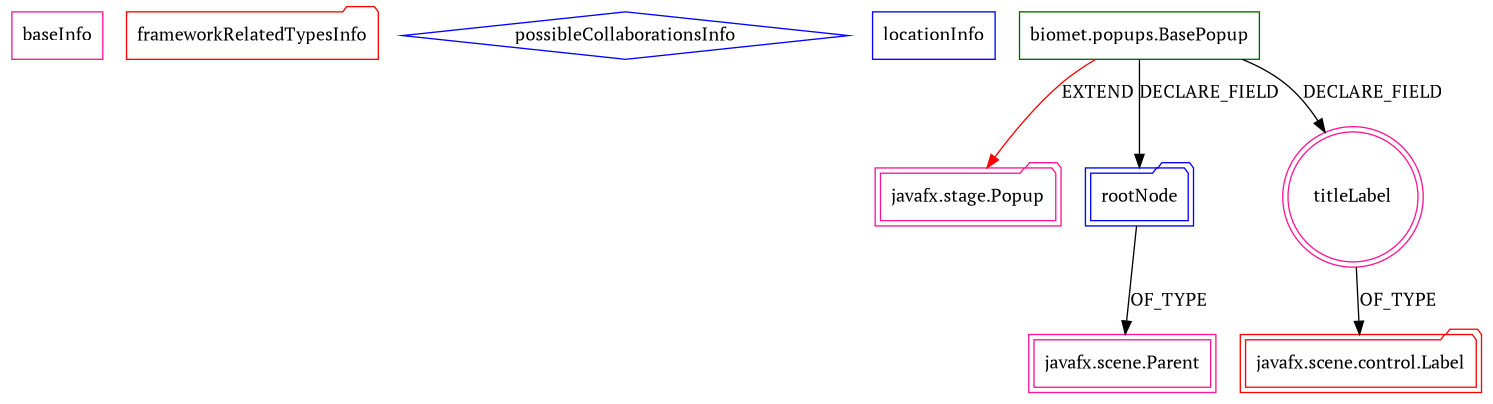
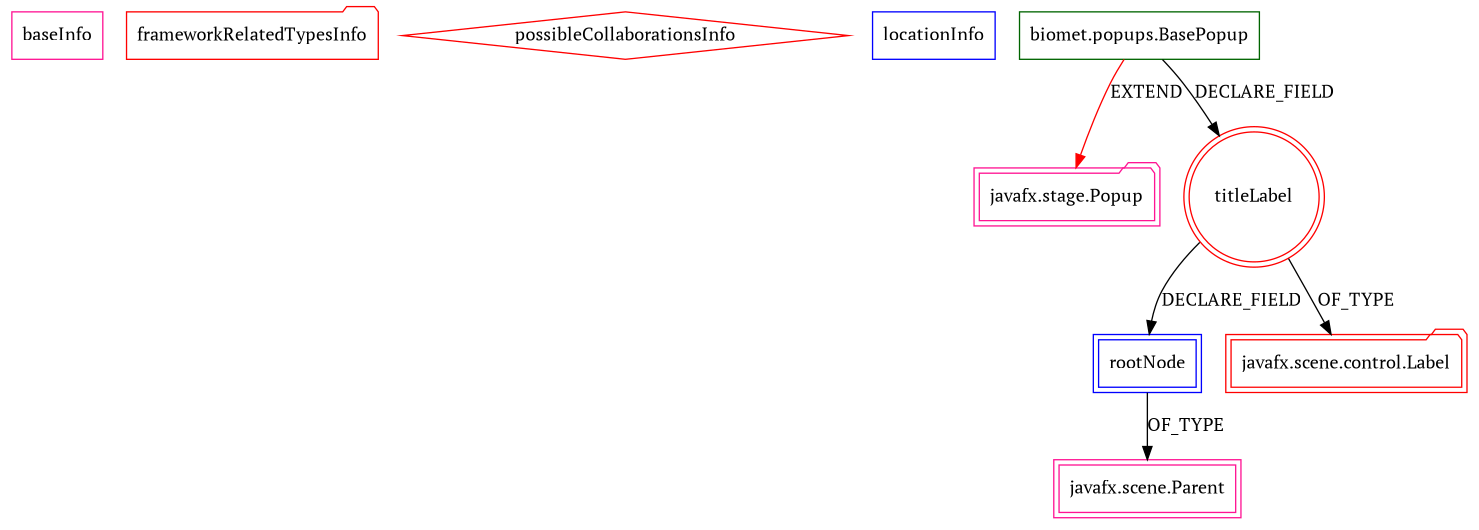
(625, 36) -> (625, 36)
(1139, 107) -> (1170, 278)
(1139, 197) -> (1147, 364)
(1353, 197) -> (1254, 197)
